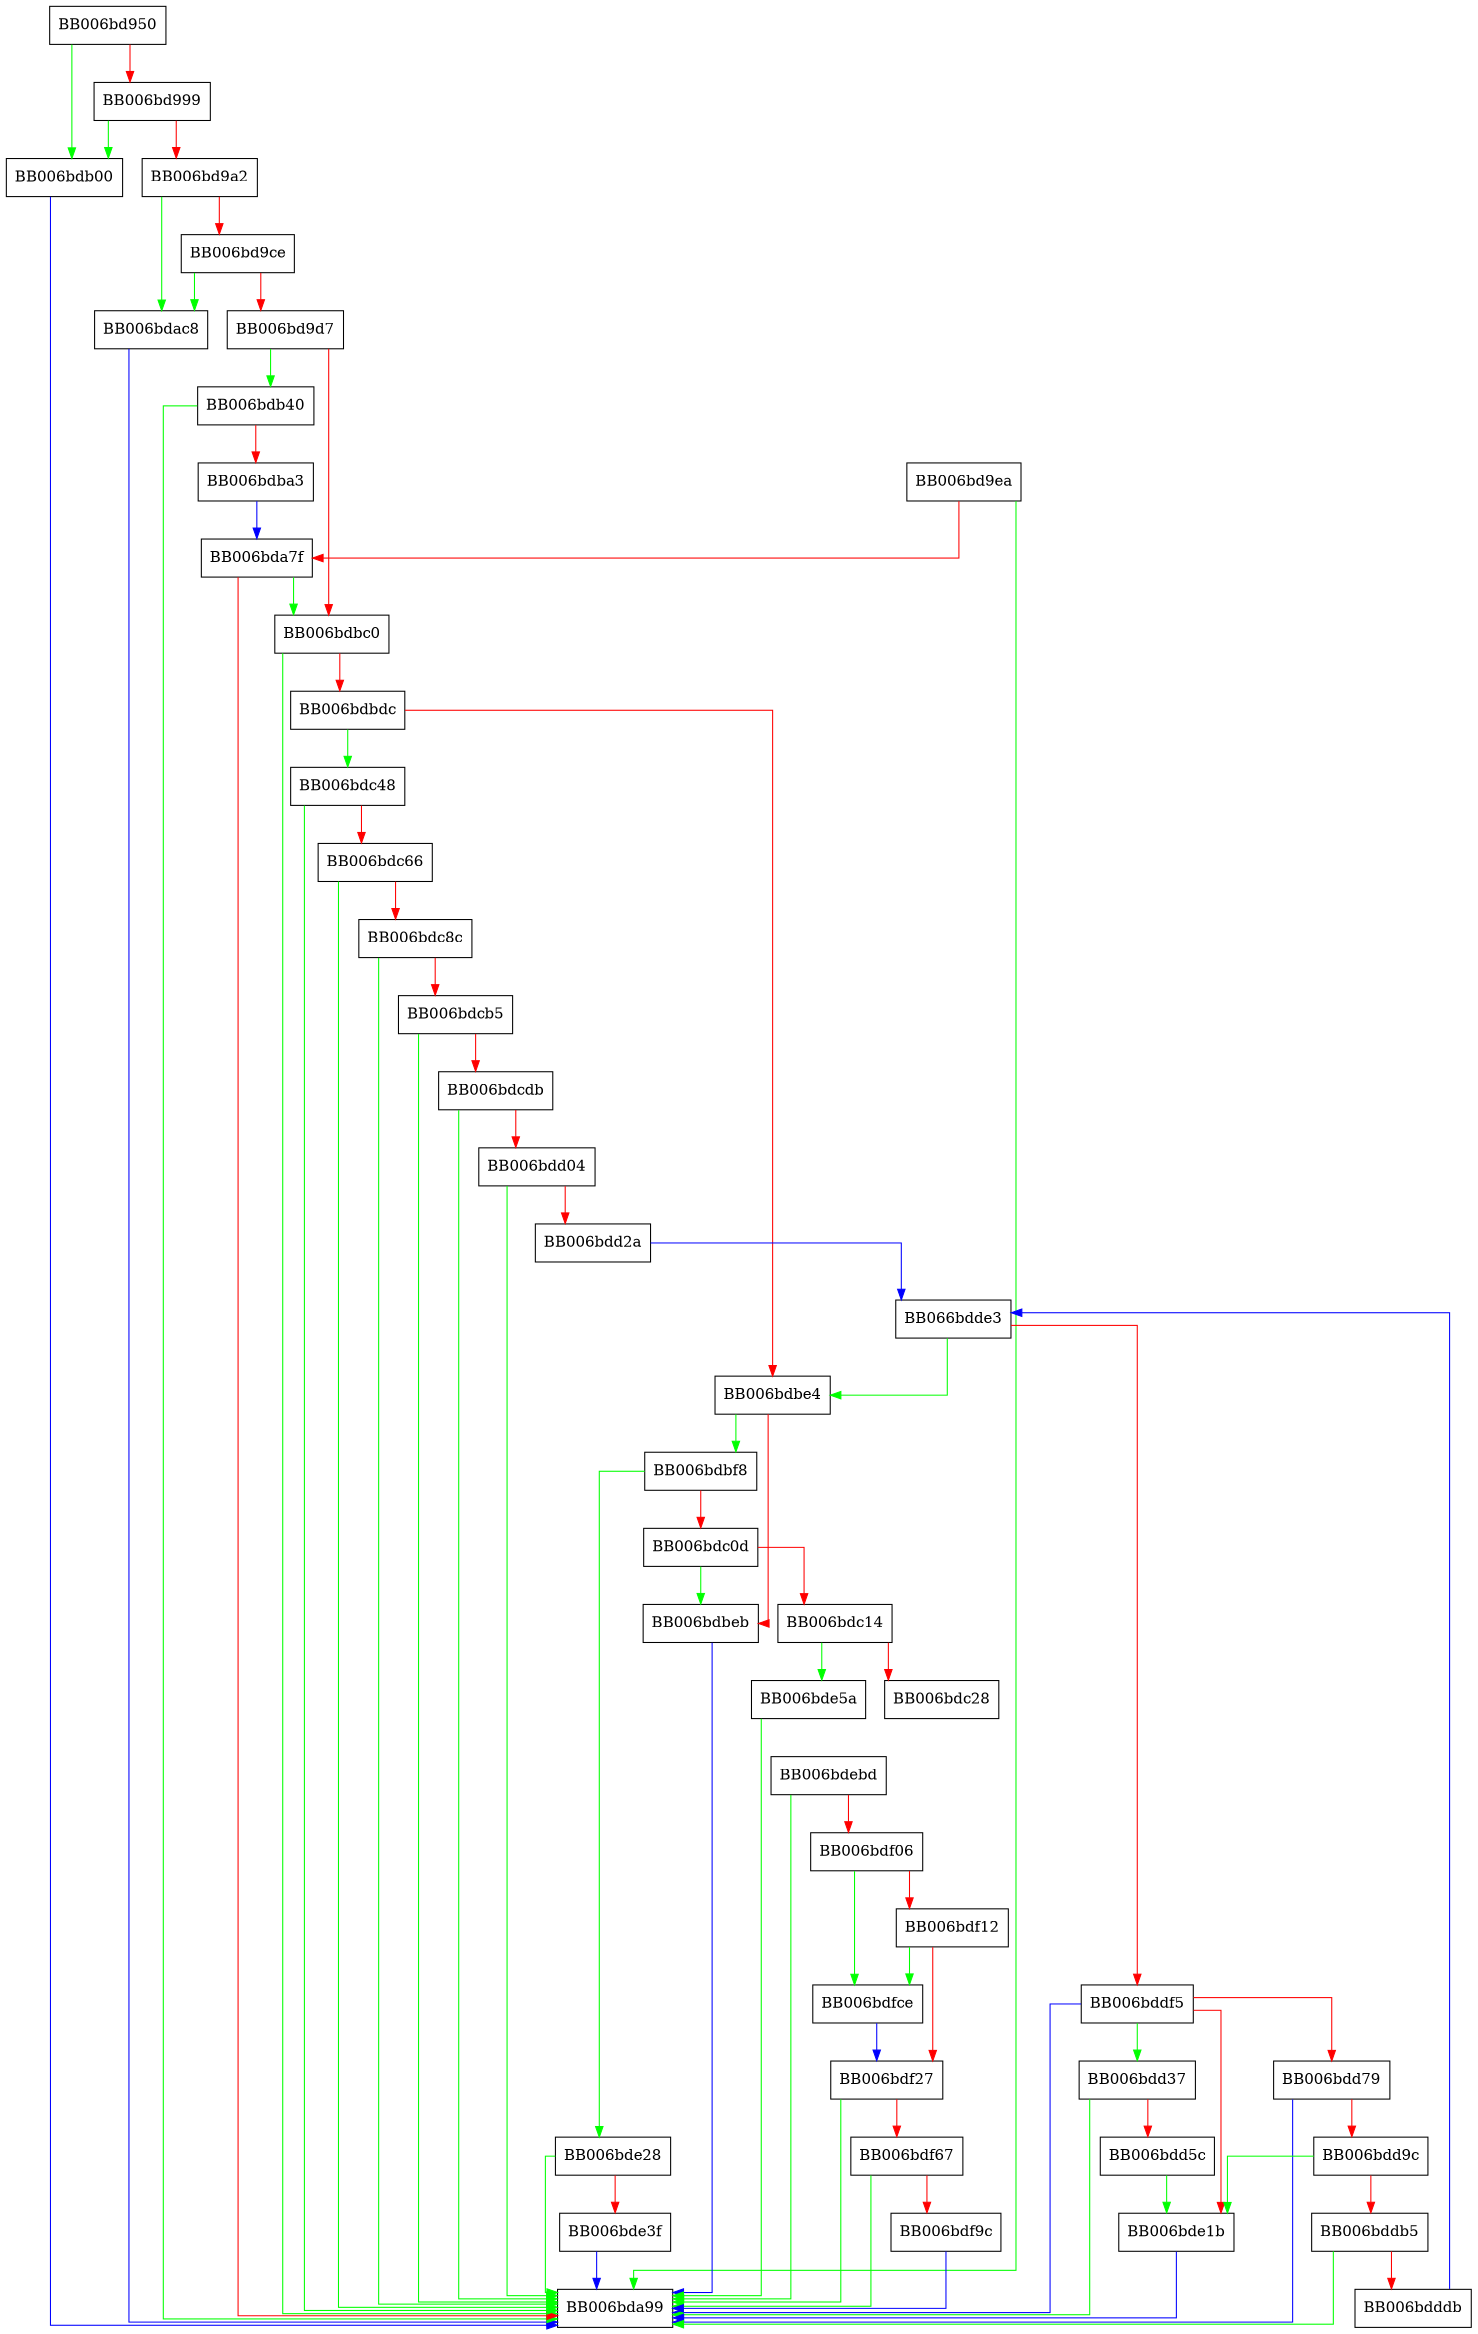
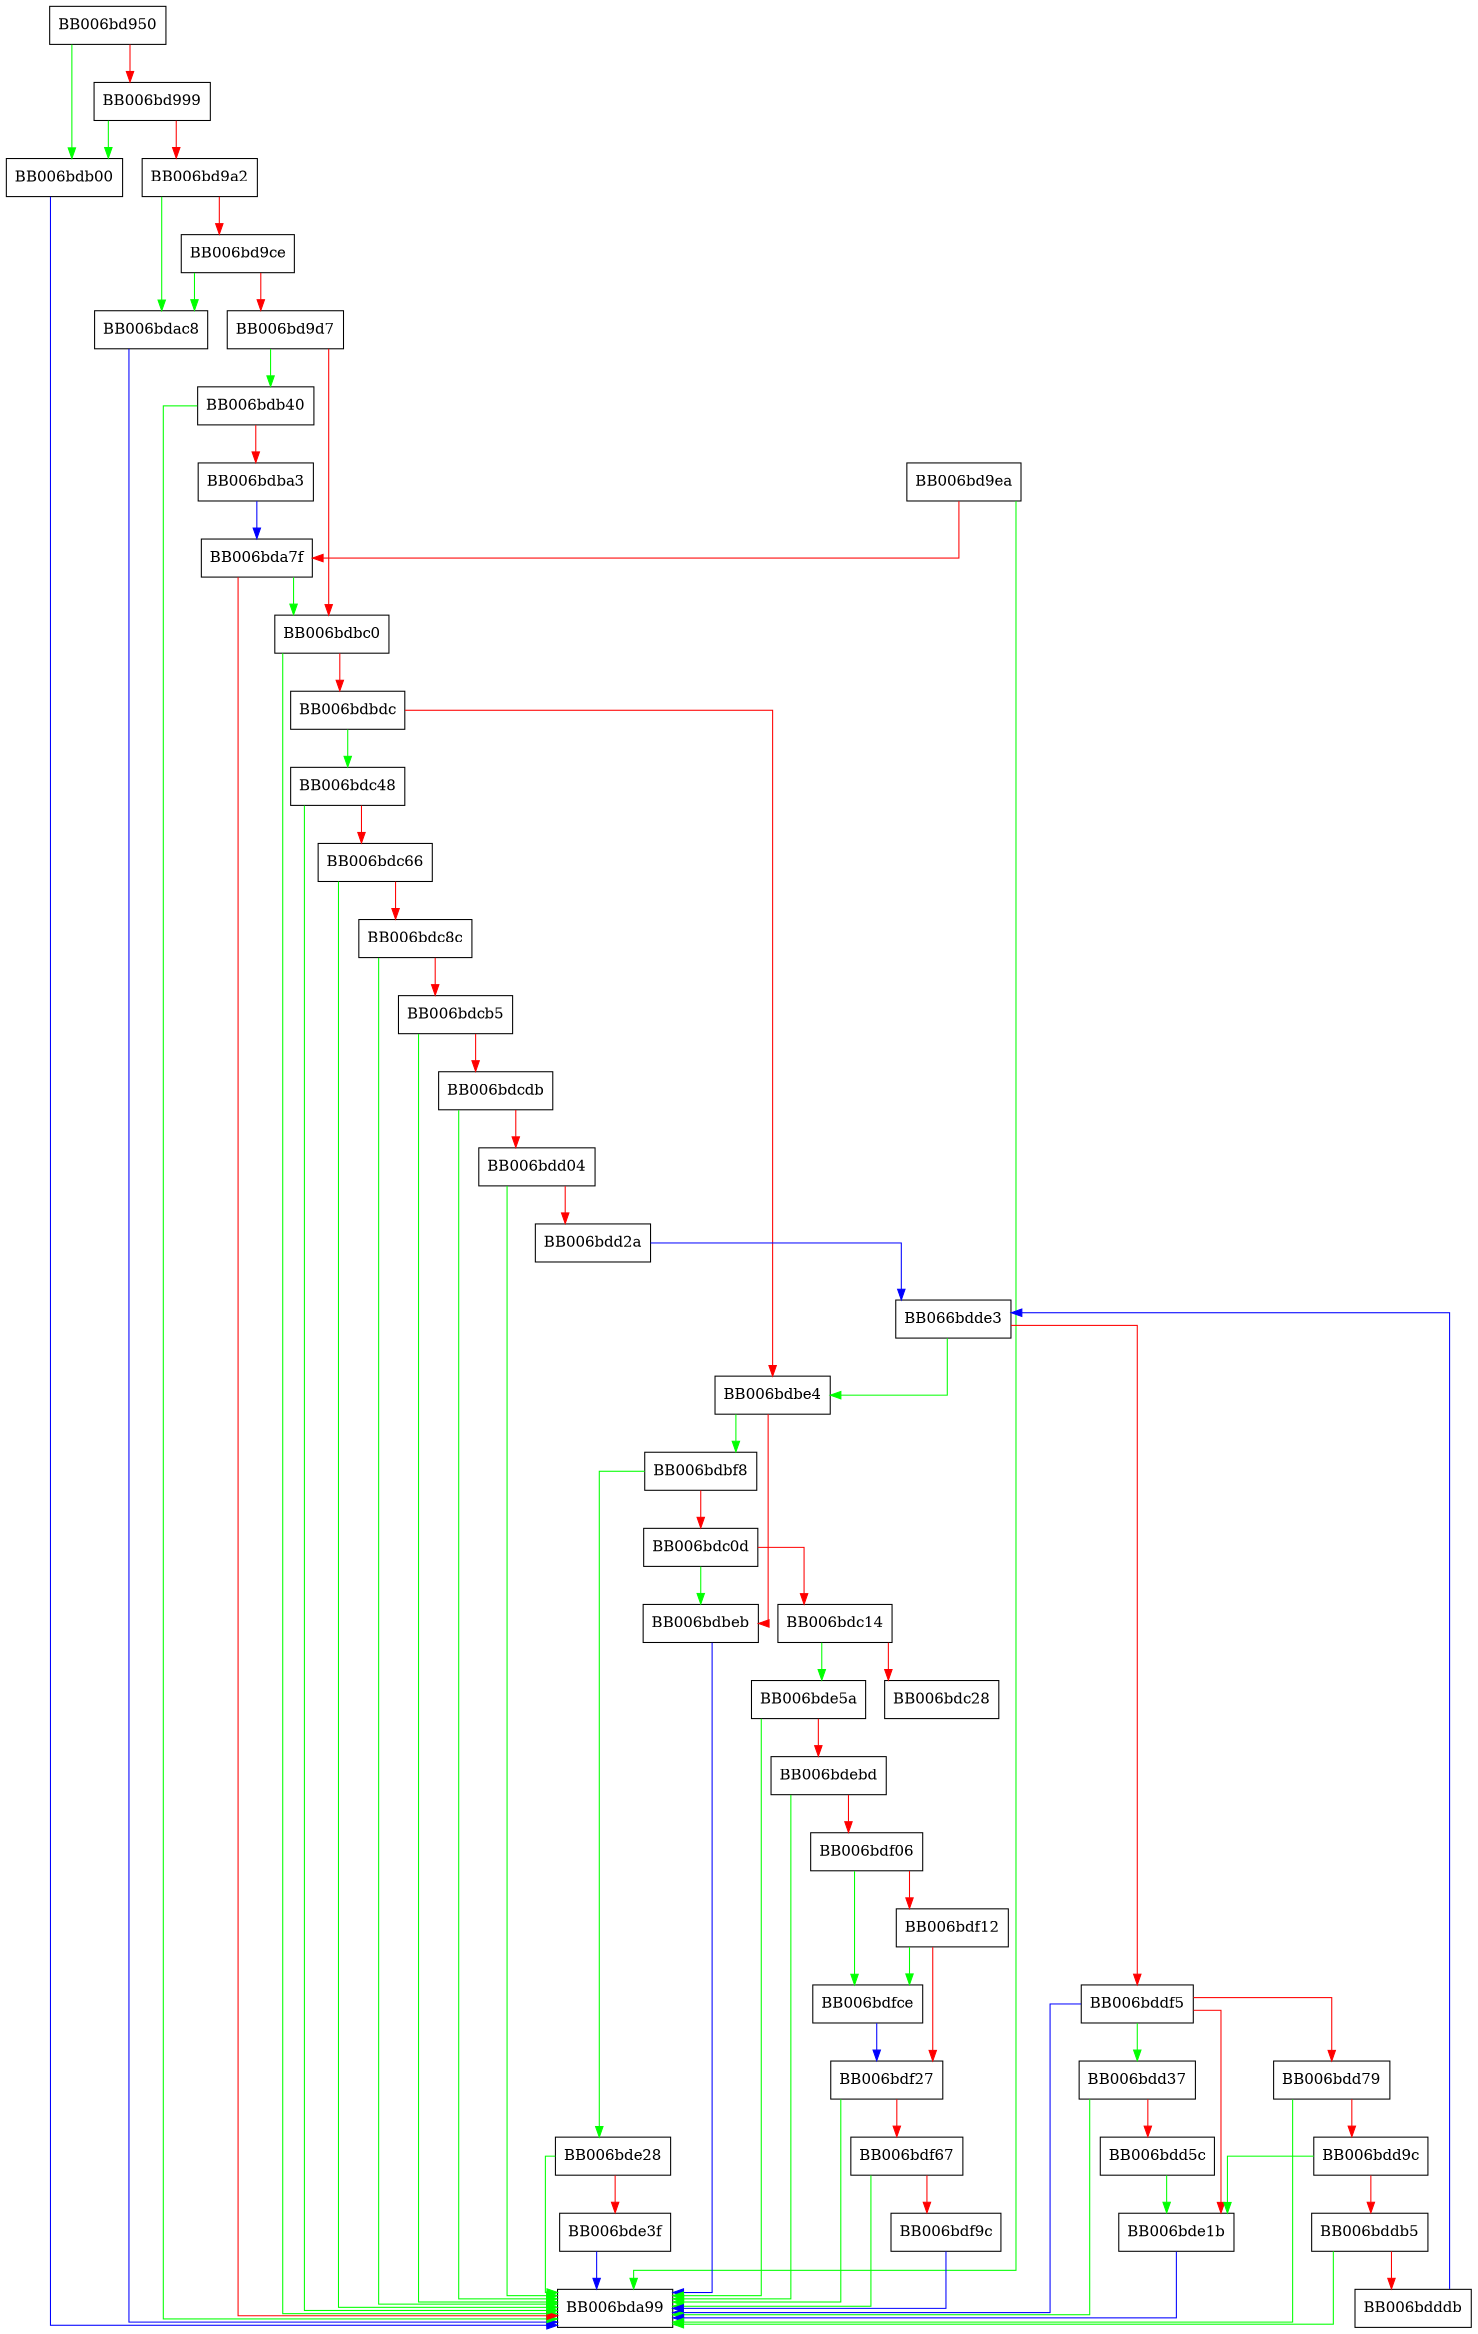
none -> (818, 1732)
(1293, 2307) -> (1293, 2307)
